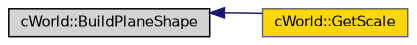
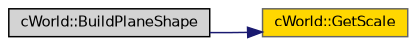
(244, 13) -> (229, 33)
